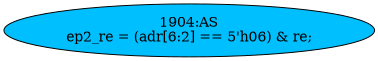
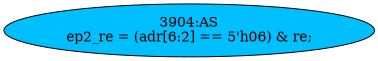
(189, 30) -> (189, 30)
